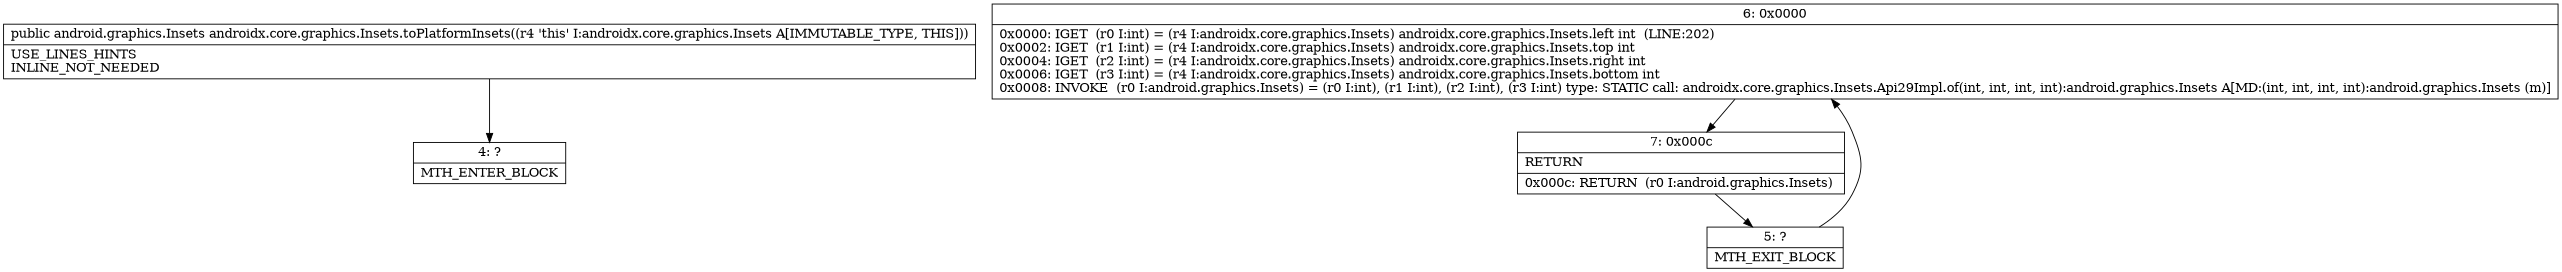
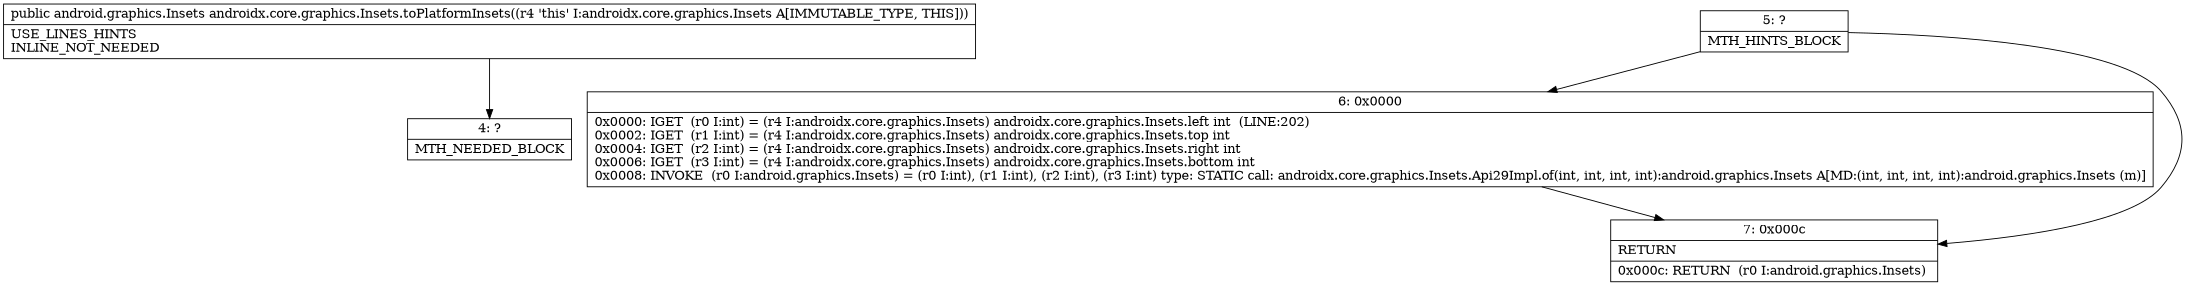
(490, 173) -> (490, 149)
(1730, 208) -> (2164, 95)
(1775, 258) -> (1774, 41)
